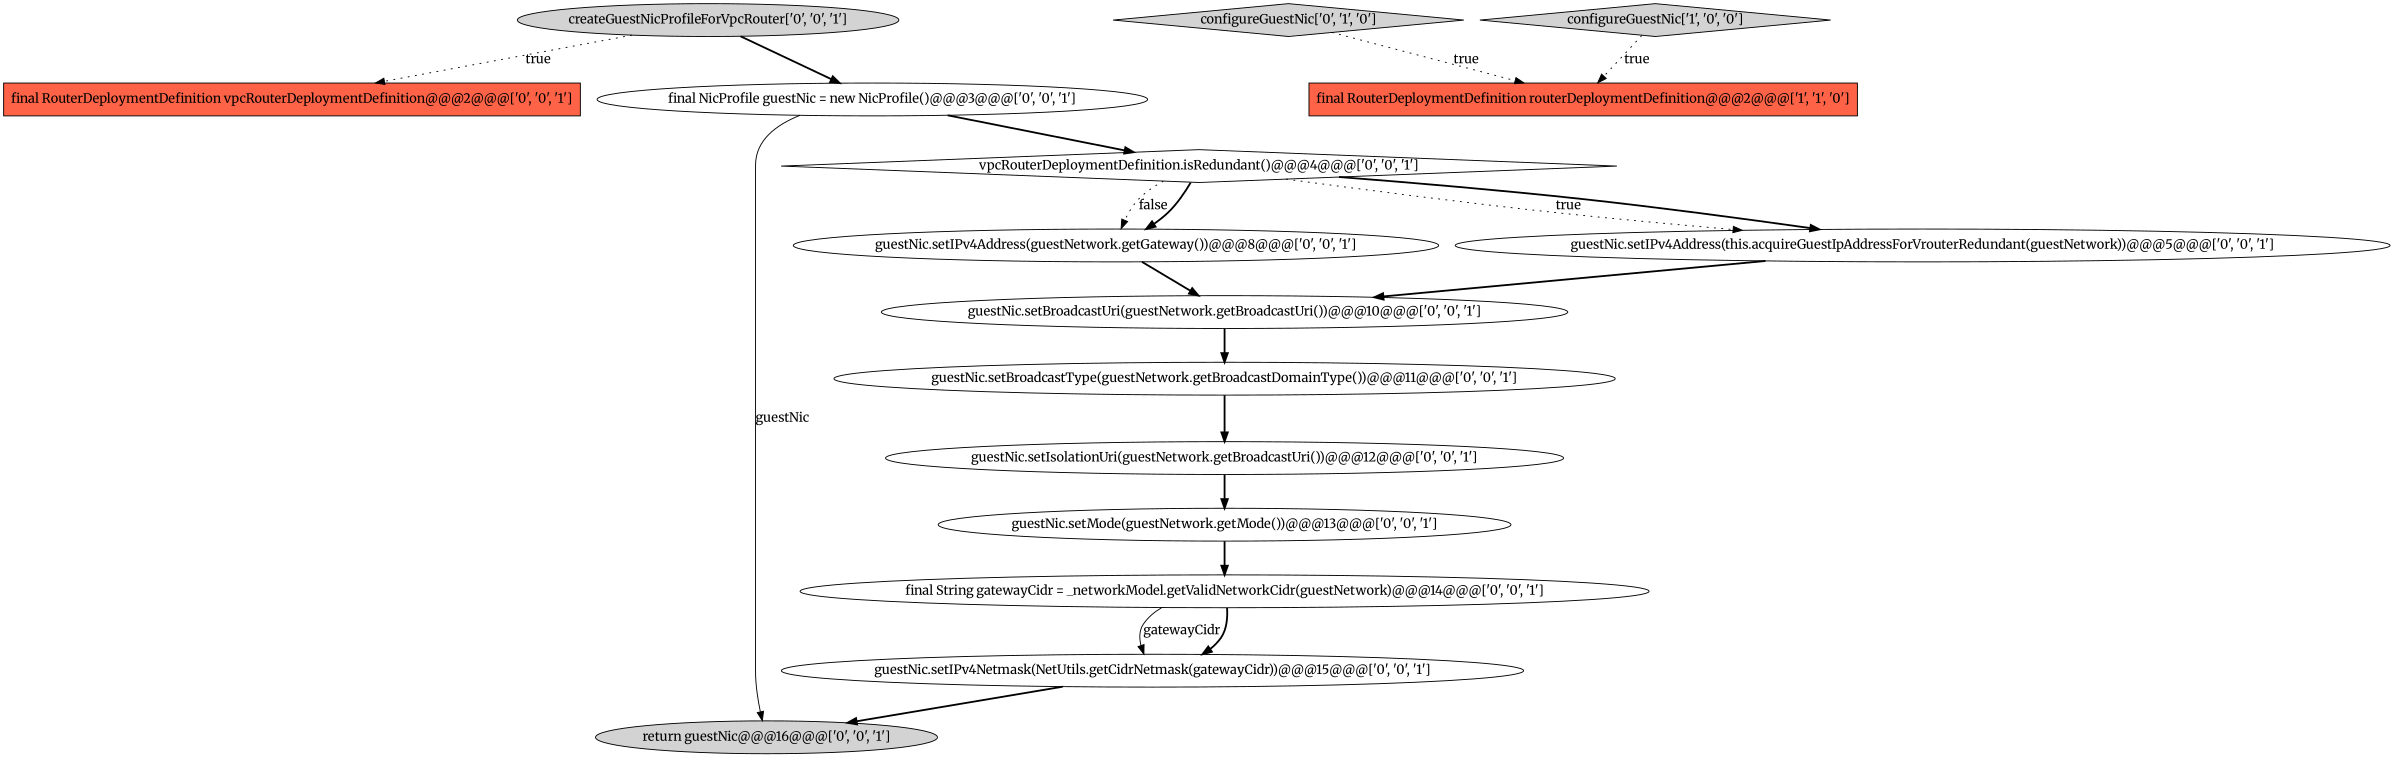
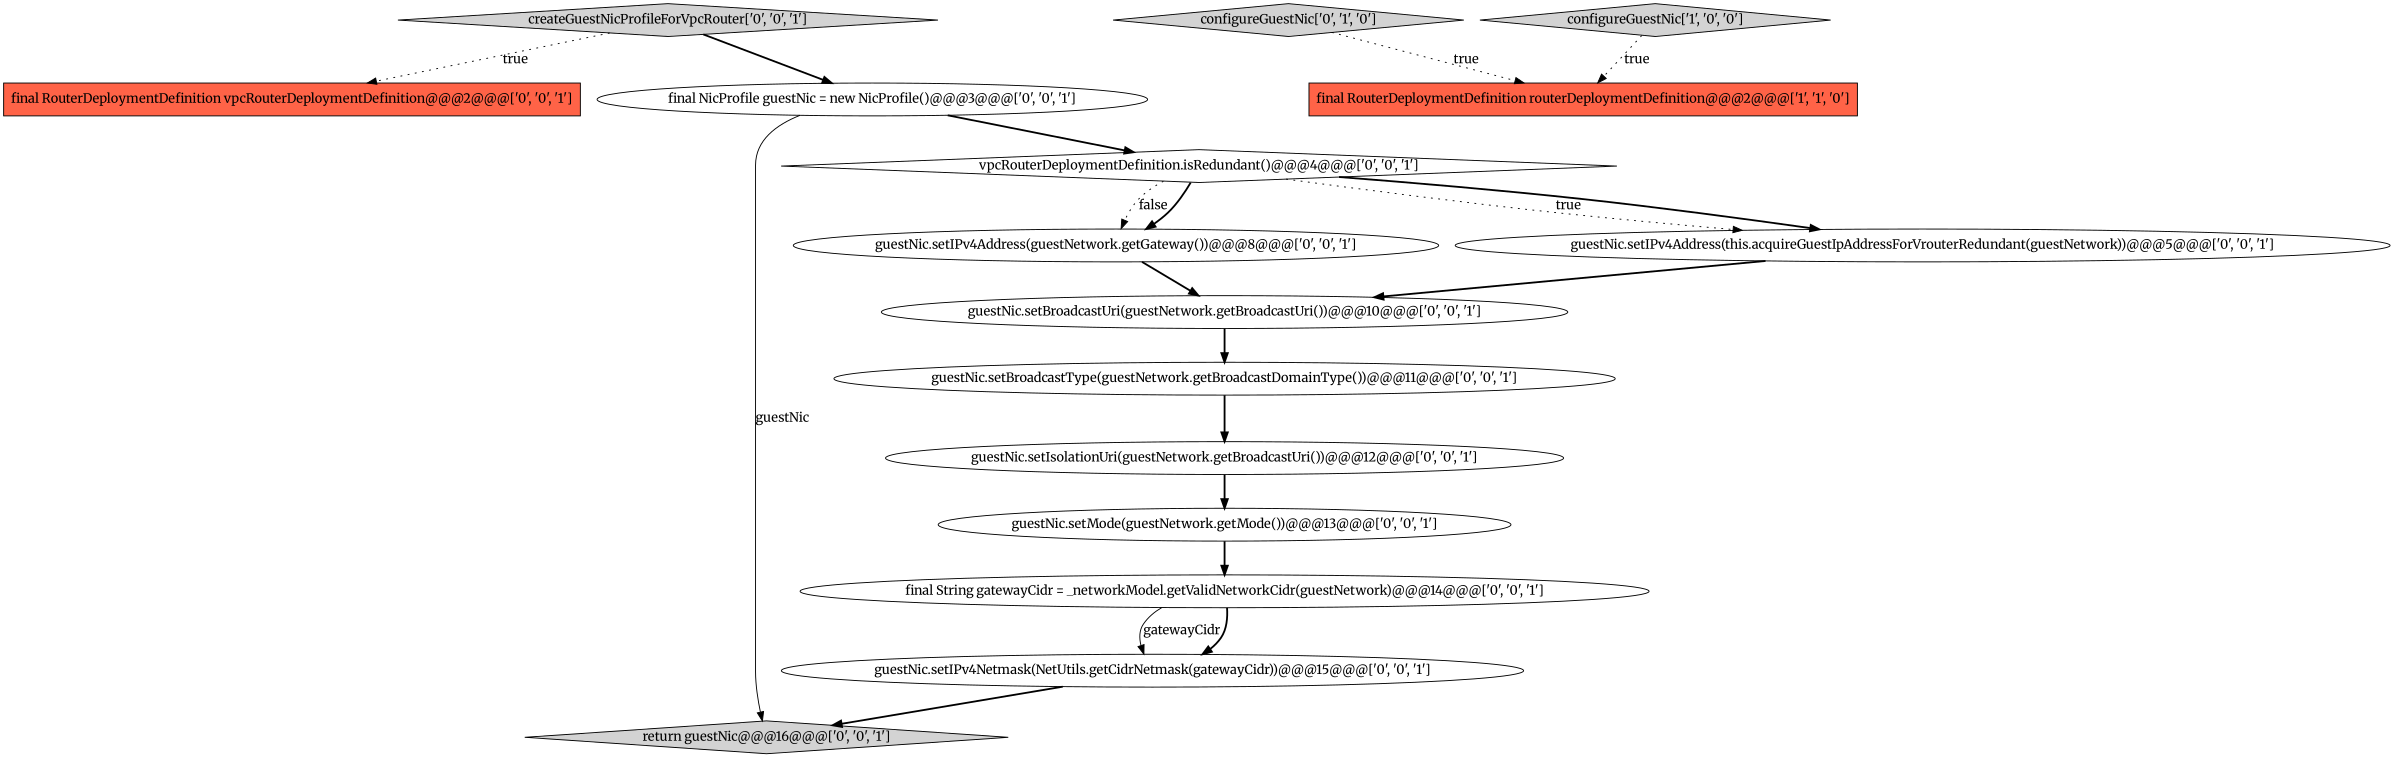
(708, 20) -> (668, 20)
(767, 737) -> (767, 737)
